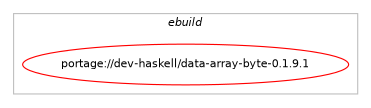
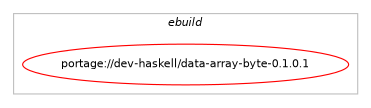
(186, 65) -> (186, 65)
